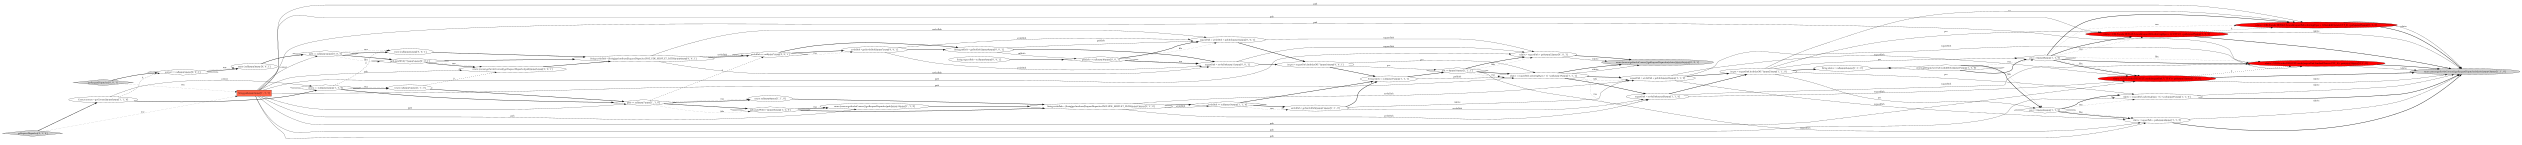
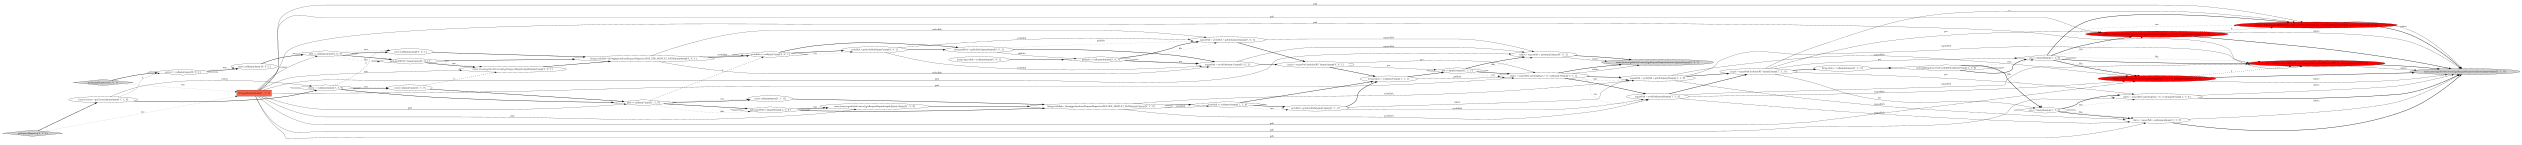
(1099, 44) -> (1099, 44)
(1805, 129) -> (1904, 116)
